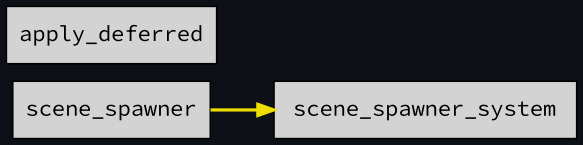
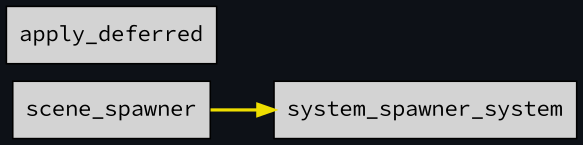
(425, 110) -> (425, 110)
